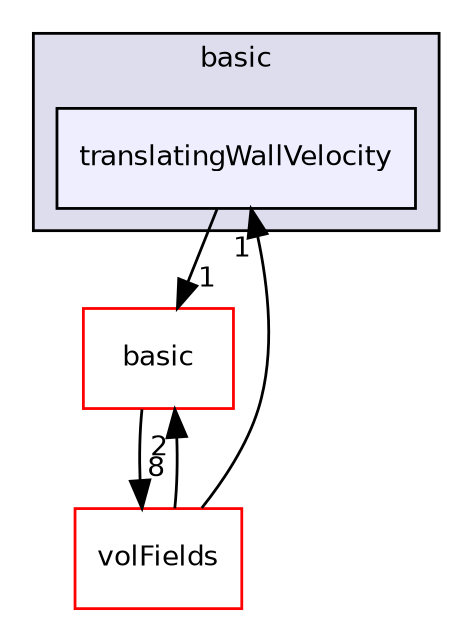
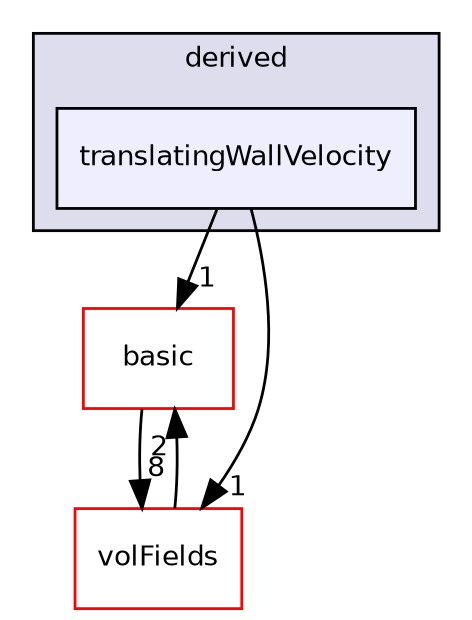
(236, 60) -> (236, 60)
(265, 380) -> (268, 352)
